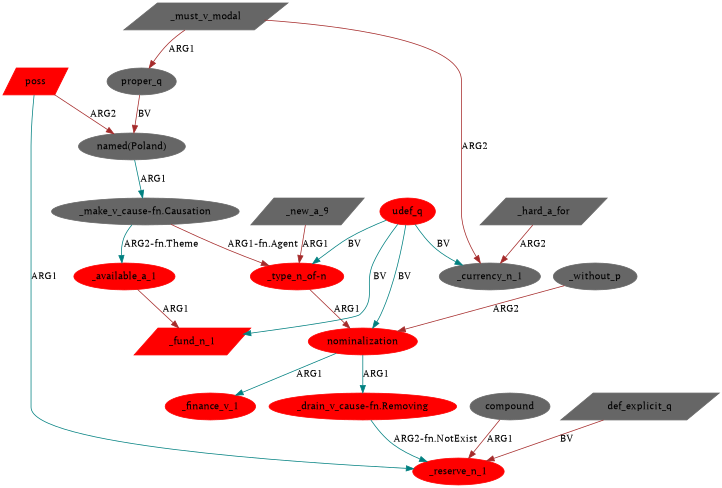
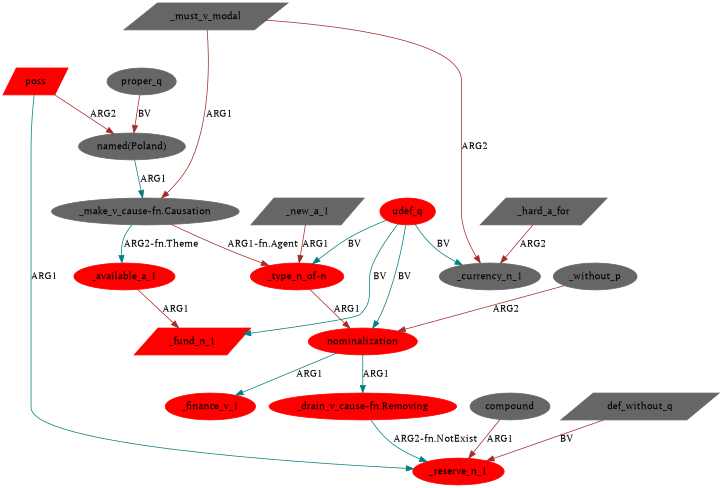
(168, 44) -> (204, 116)
(308, 211) -> (308, 211)
(640, 406) -> (640, 406)
